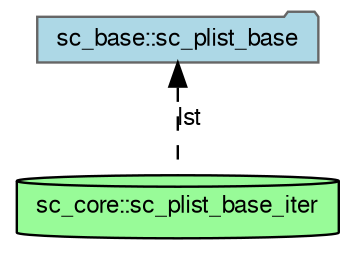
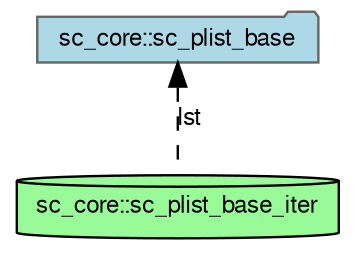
(178, 40) -> (178, 40)
